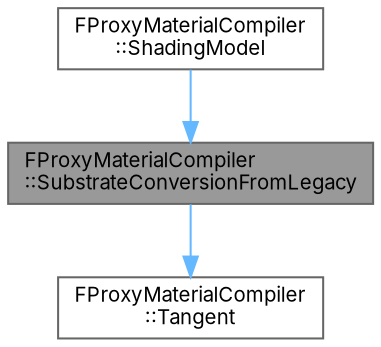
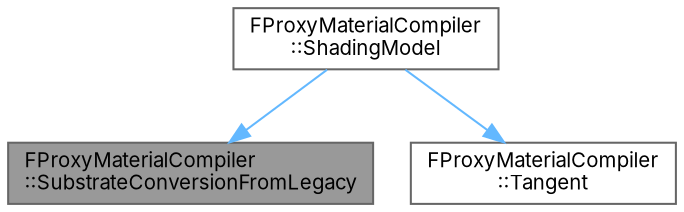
(191, 230) -> (446, 100)
